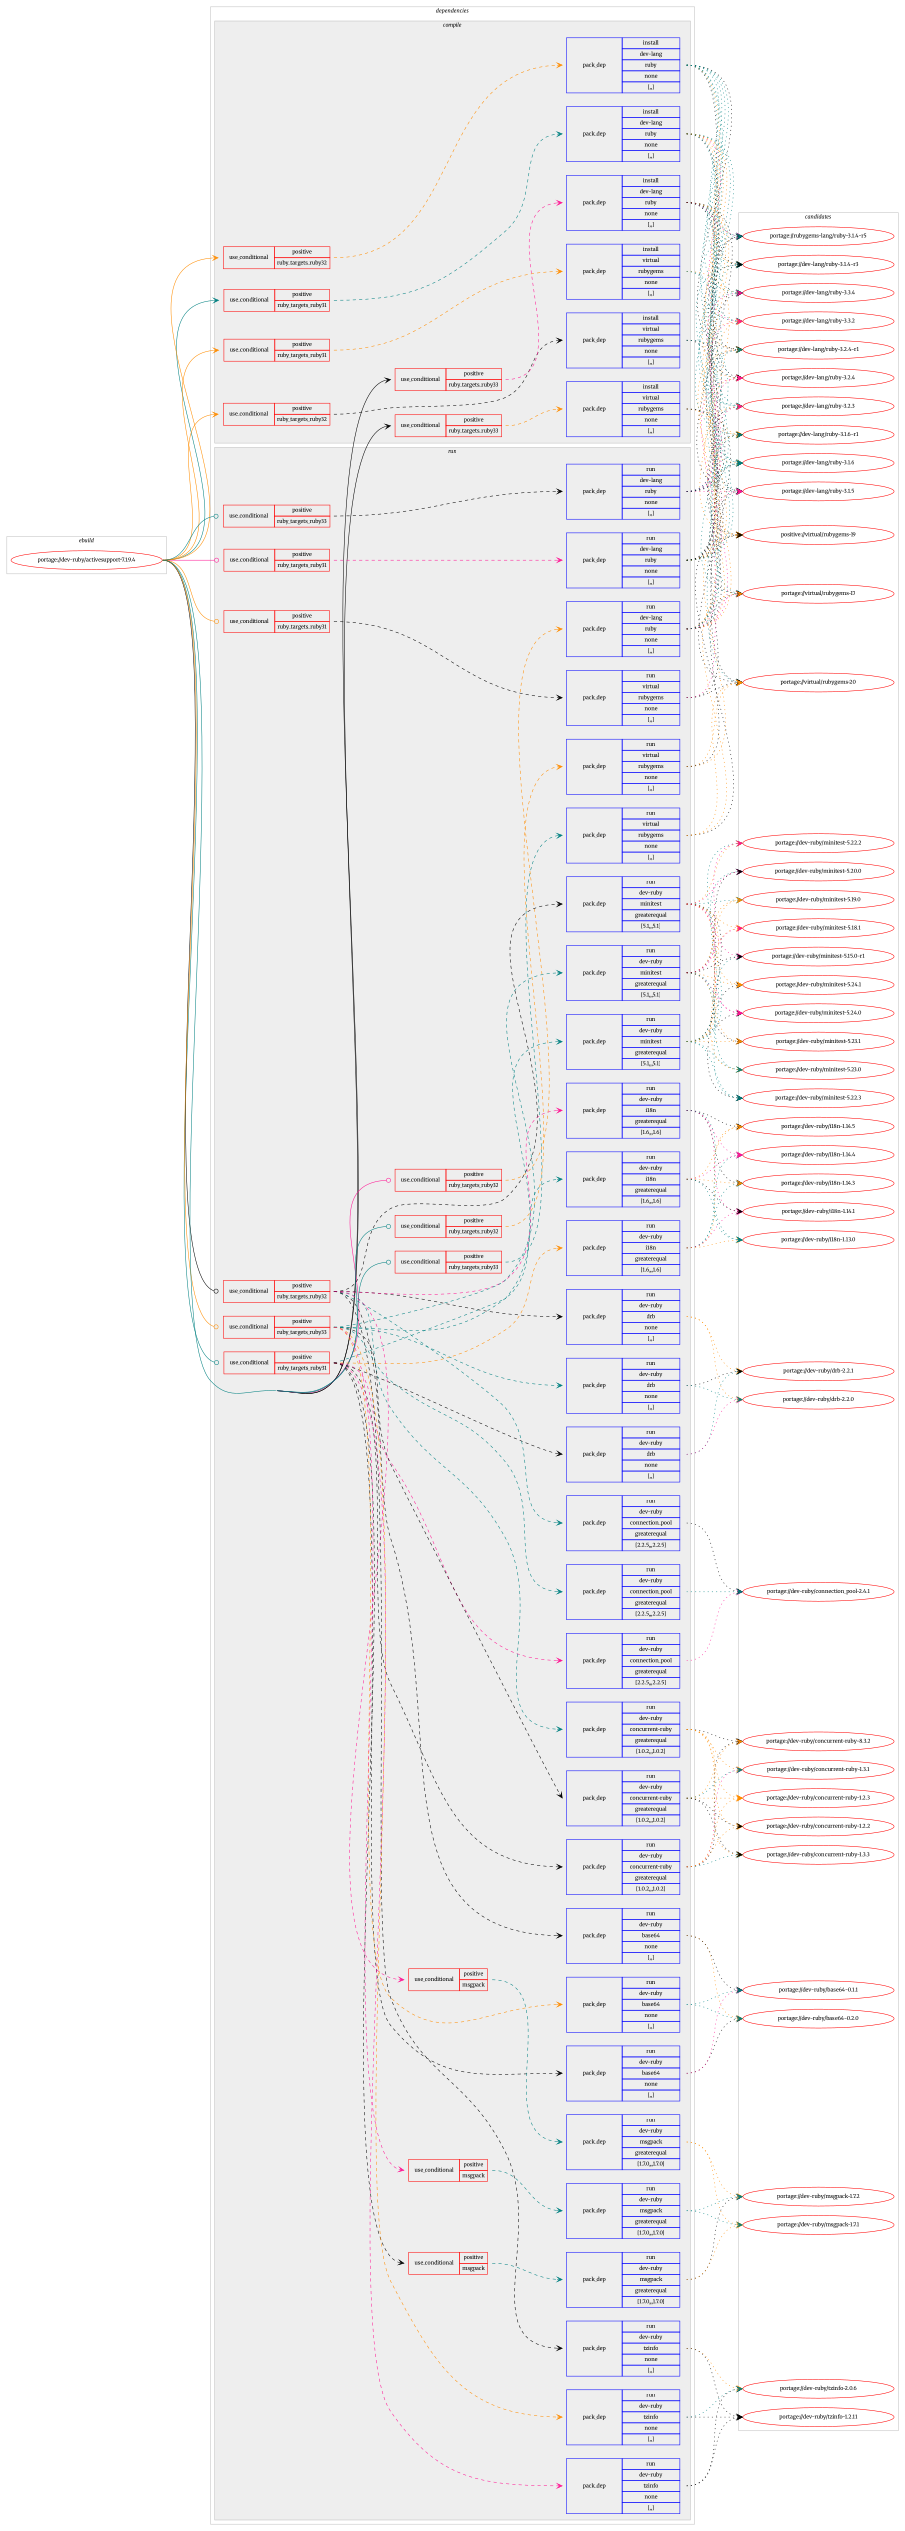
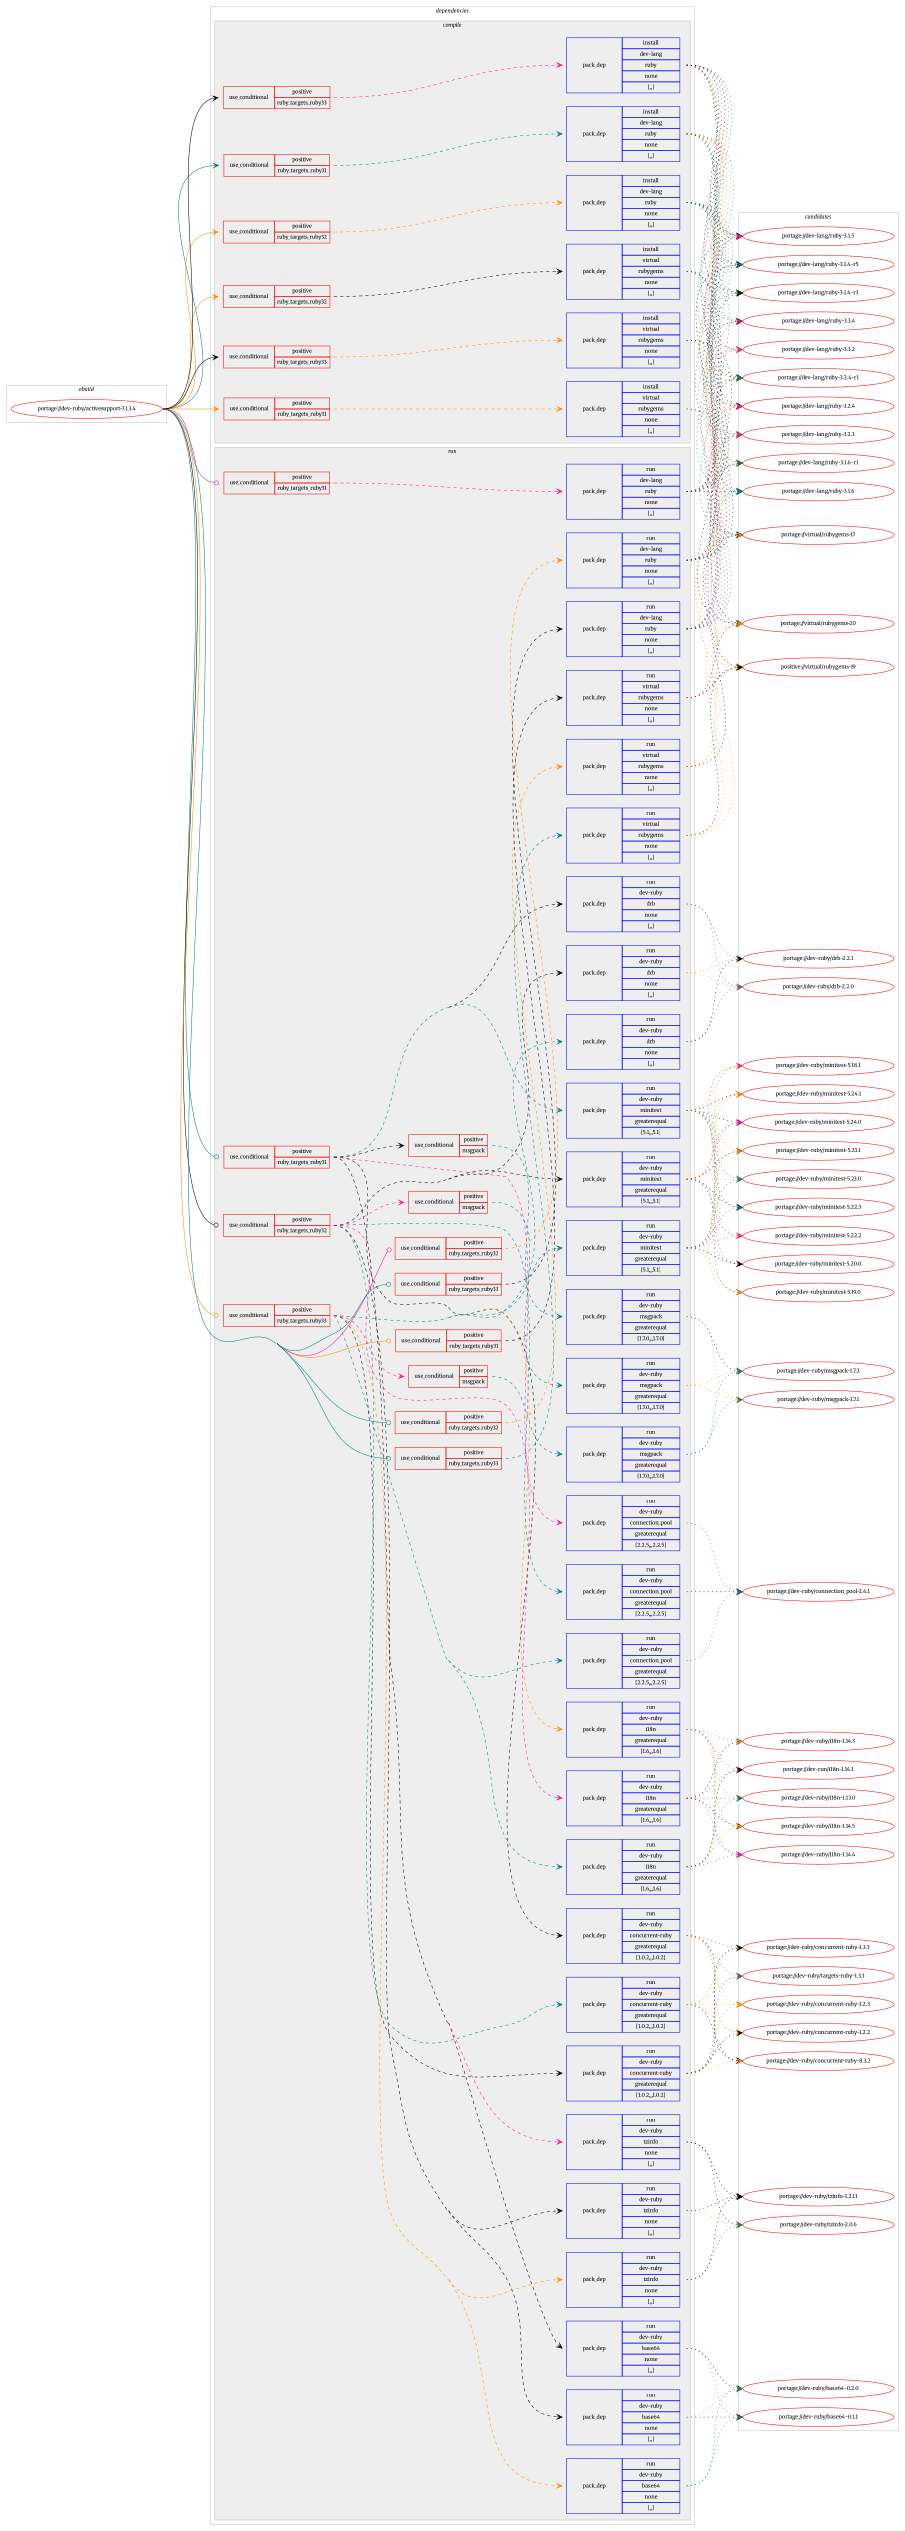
(818, 236) -> (818, 265)
(87, 560) -> (87, 409)
(818, 957) -> none
(818, 1212) -> (818, 1770)
(818, 1770) -> (818, 1976)
